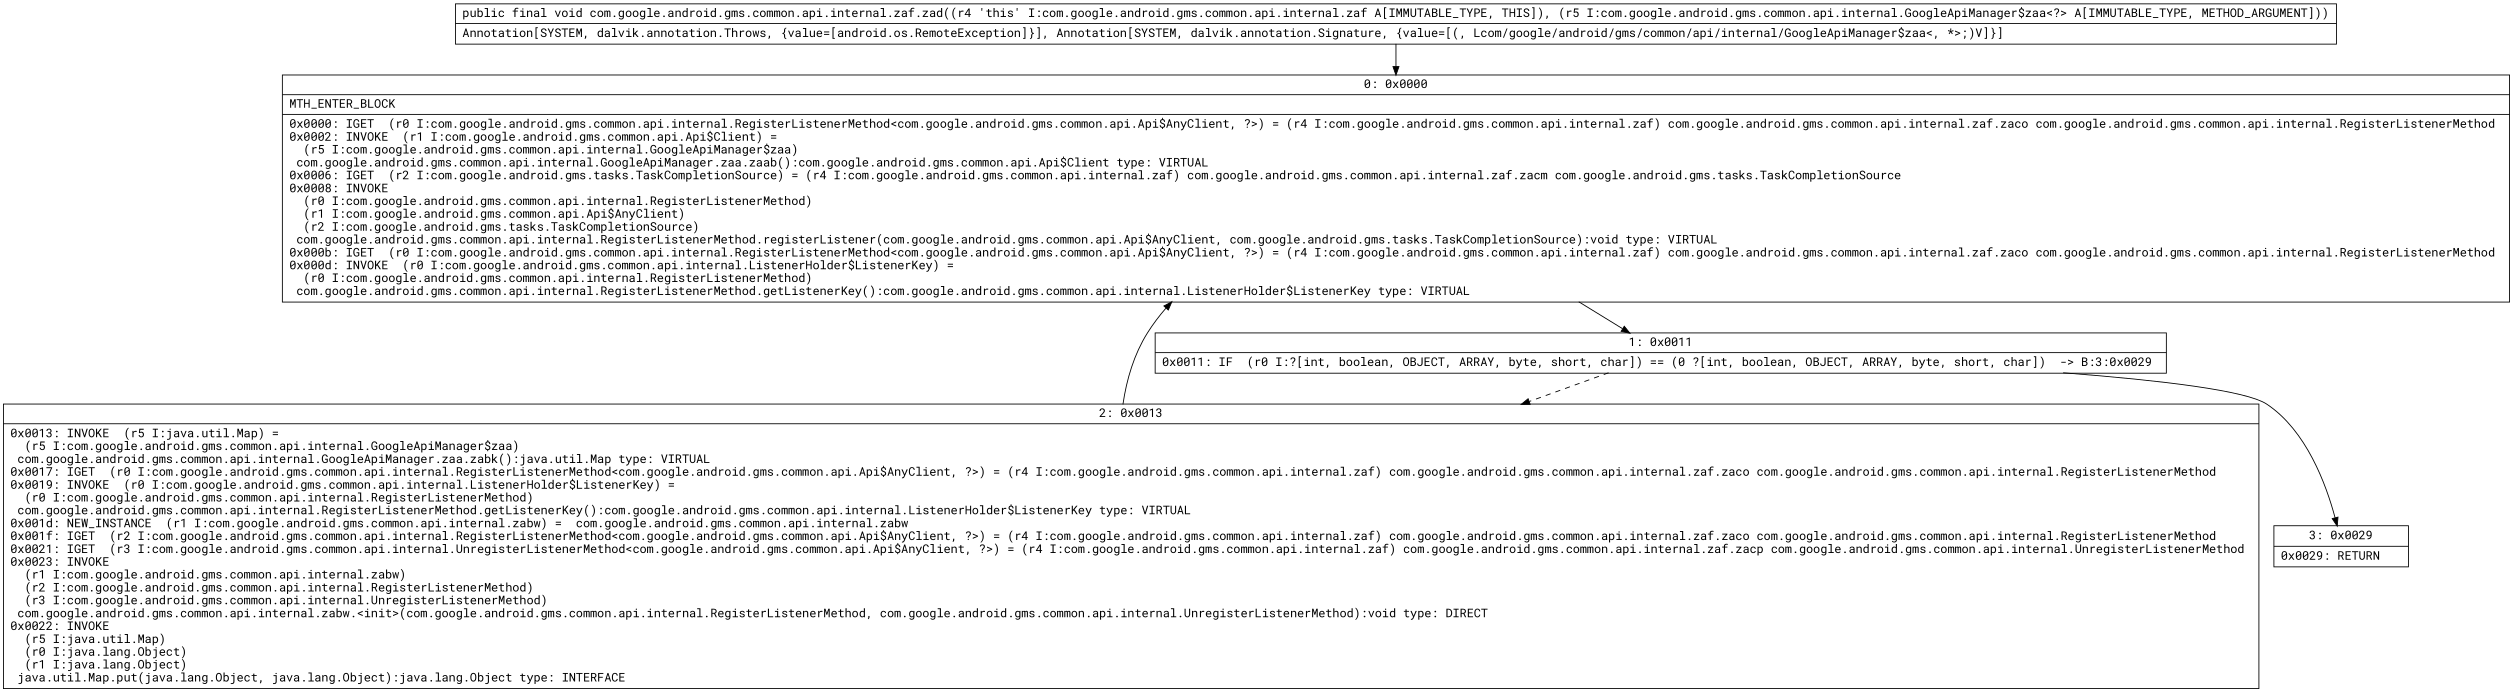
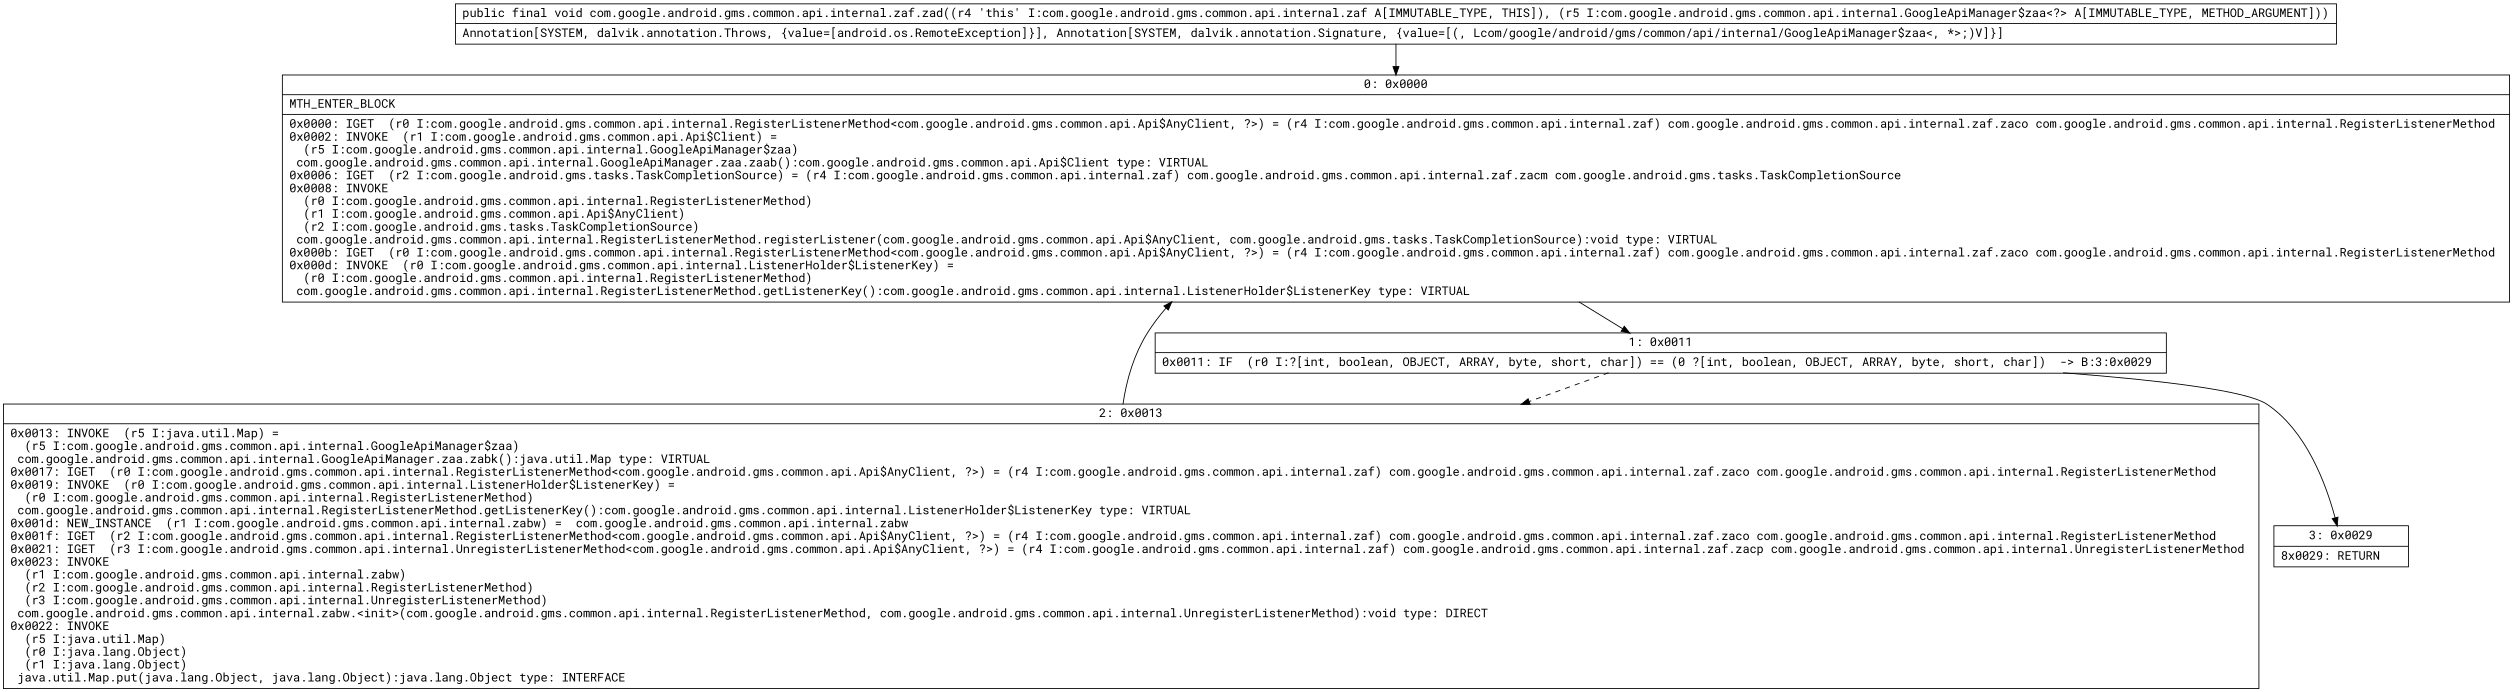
(2341, 556) -> (2341, 556)
